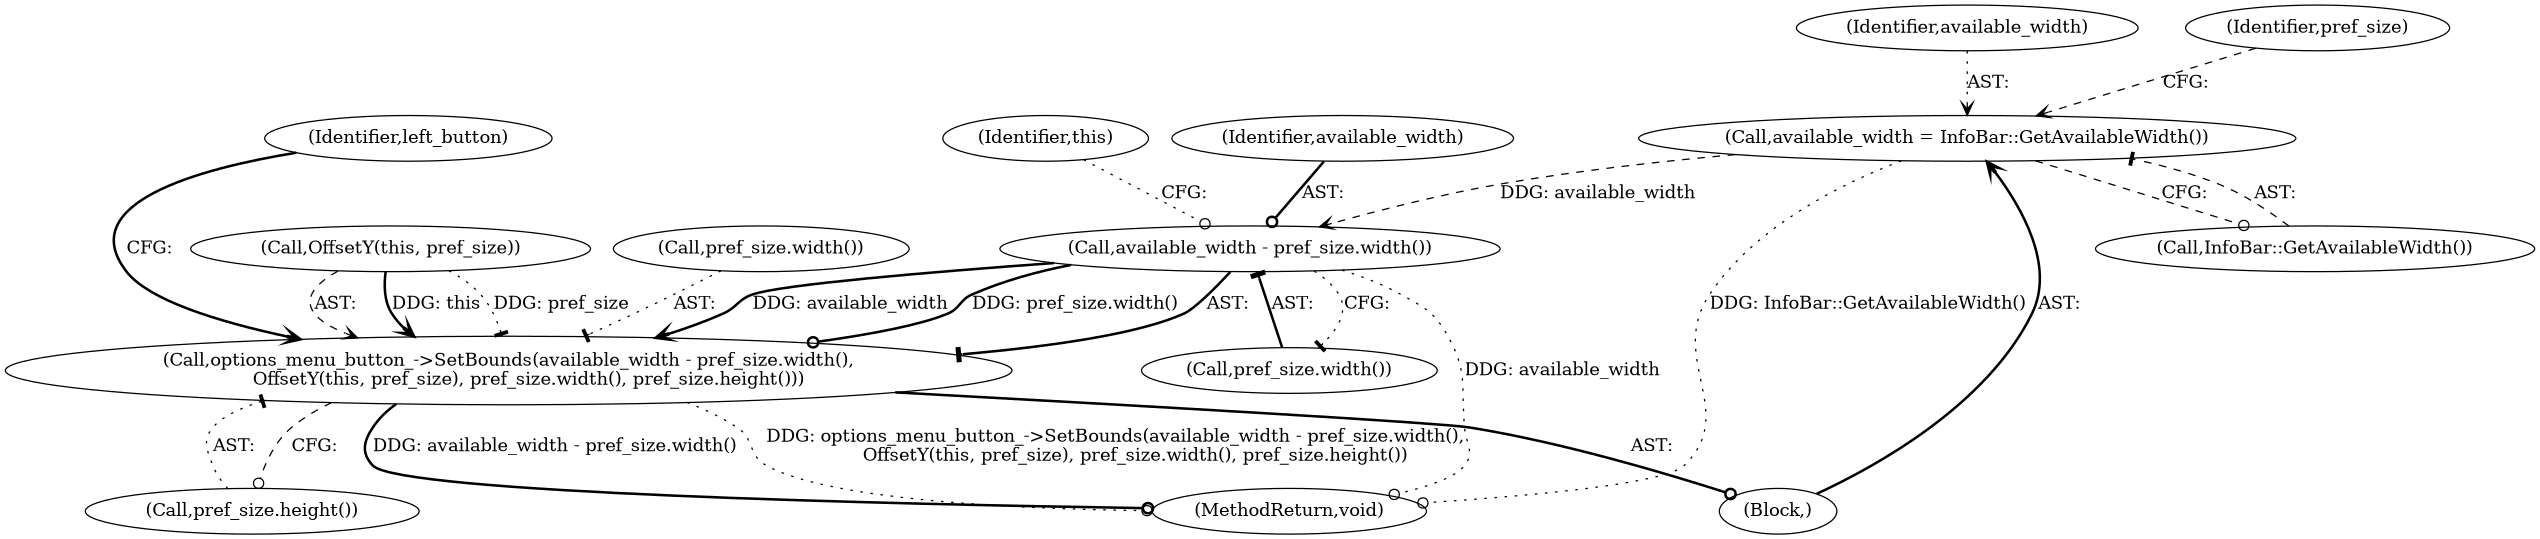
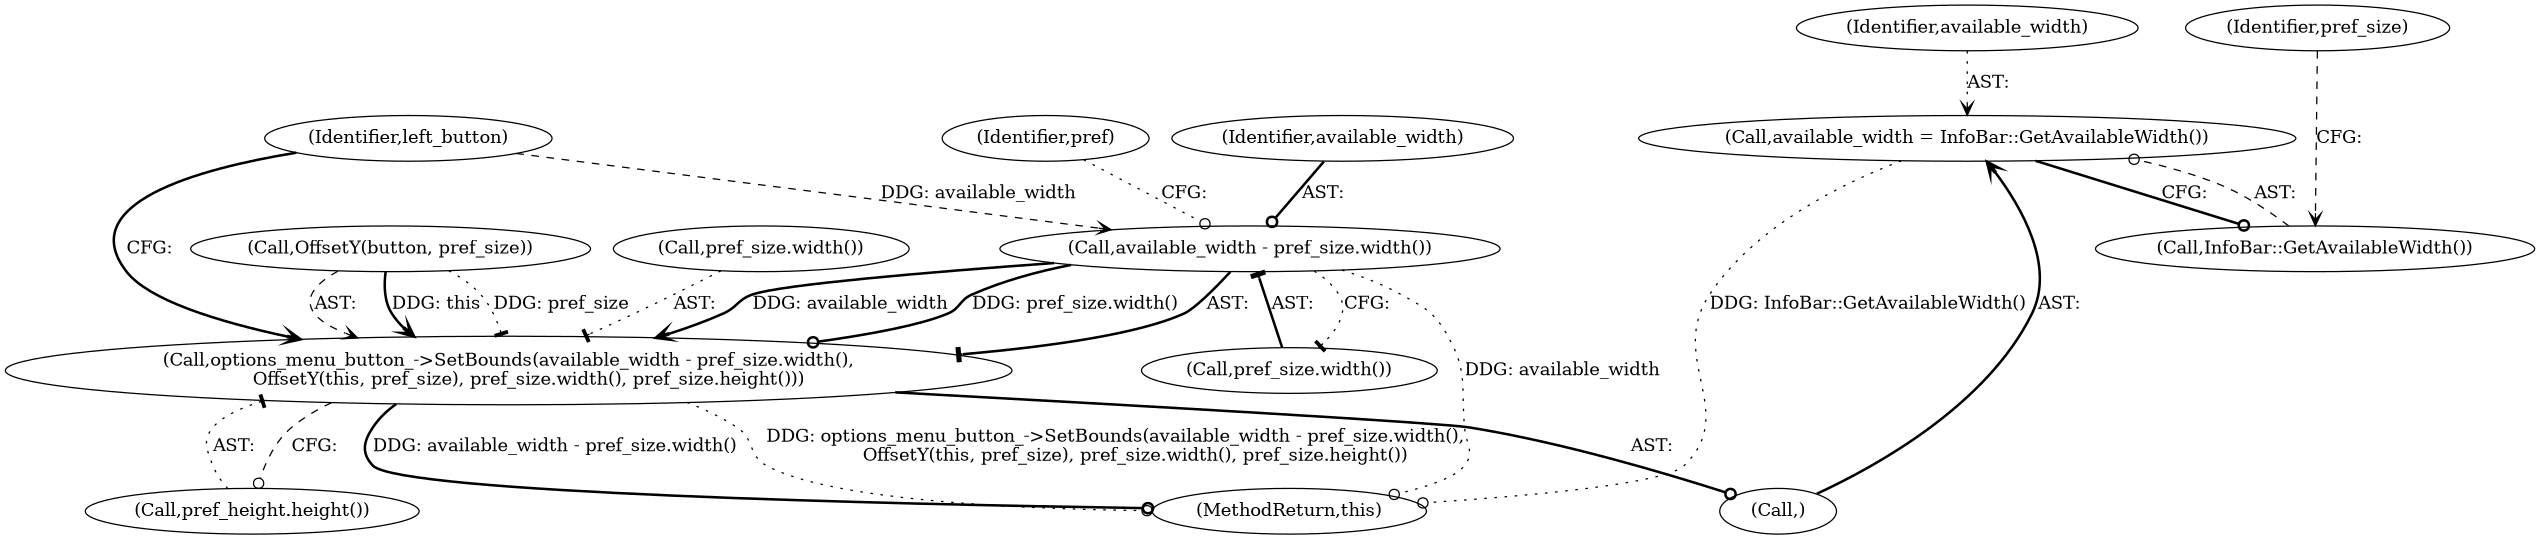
(2152, 80) -> (2316, 132)
(1046, 138) -> (1046, 138)
(1532, 179) -> (807, 191)
(2218, 184) -> (2218, 184)
(2137, 192) -> (2137, 192)
(391, 249) -> (391, 249)
(252, 511) -> (252, 511)
(1289, 511) -> (1289, 511)
(1778, 511) -> (1778, 511)
